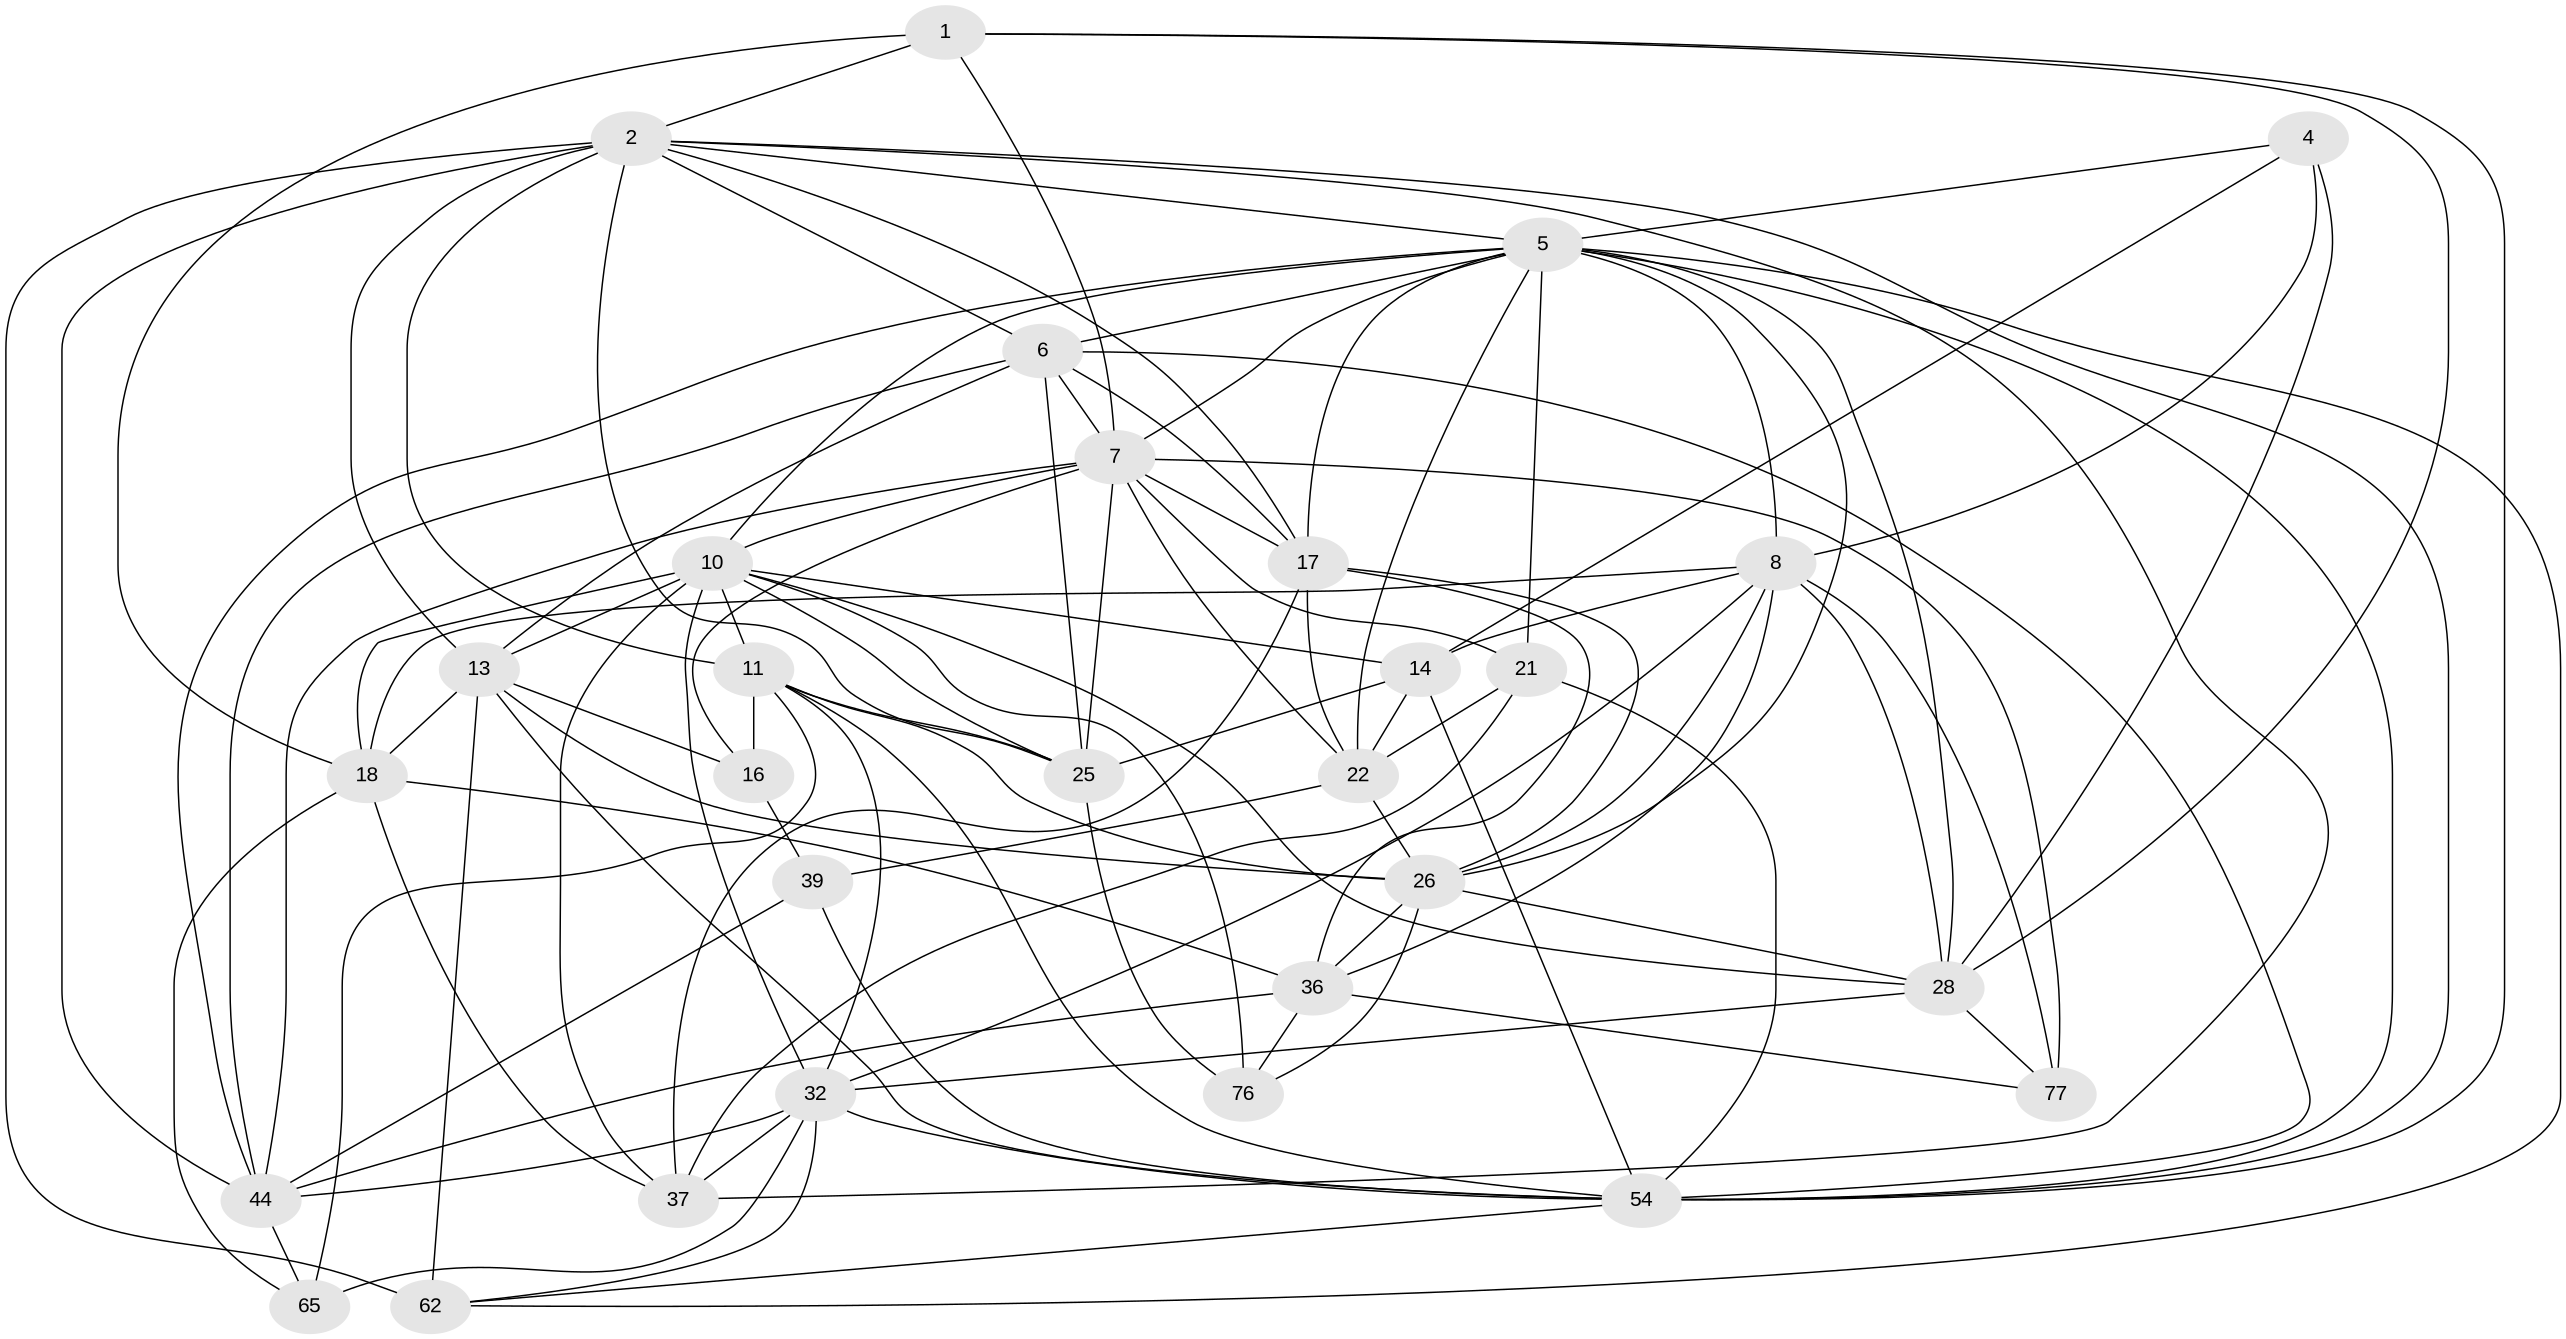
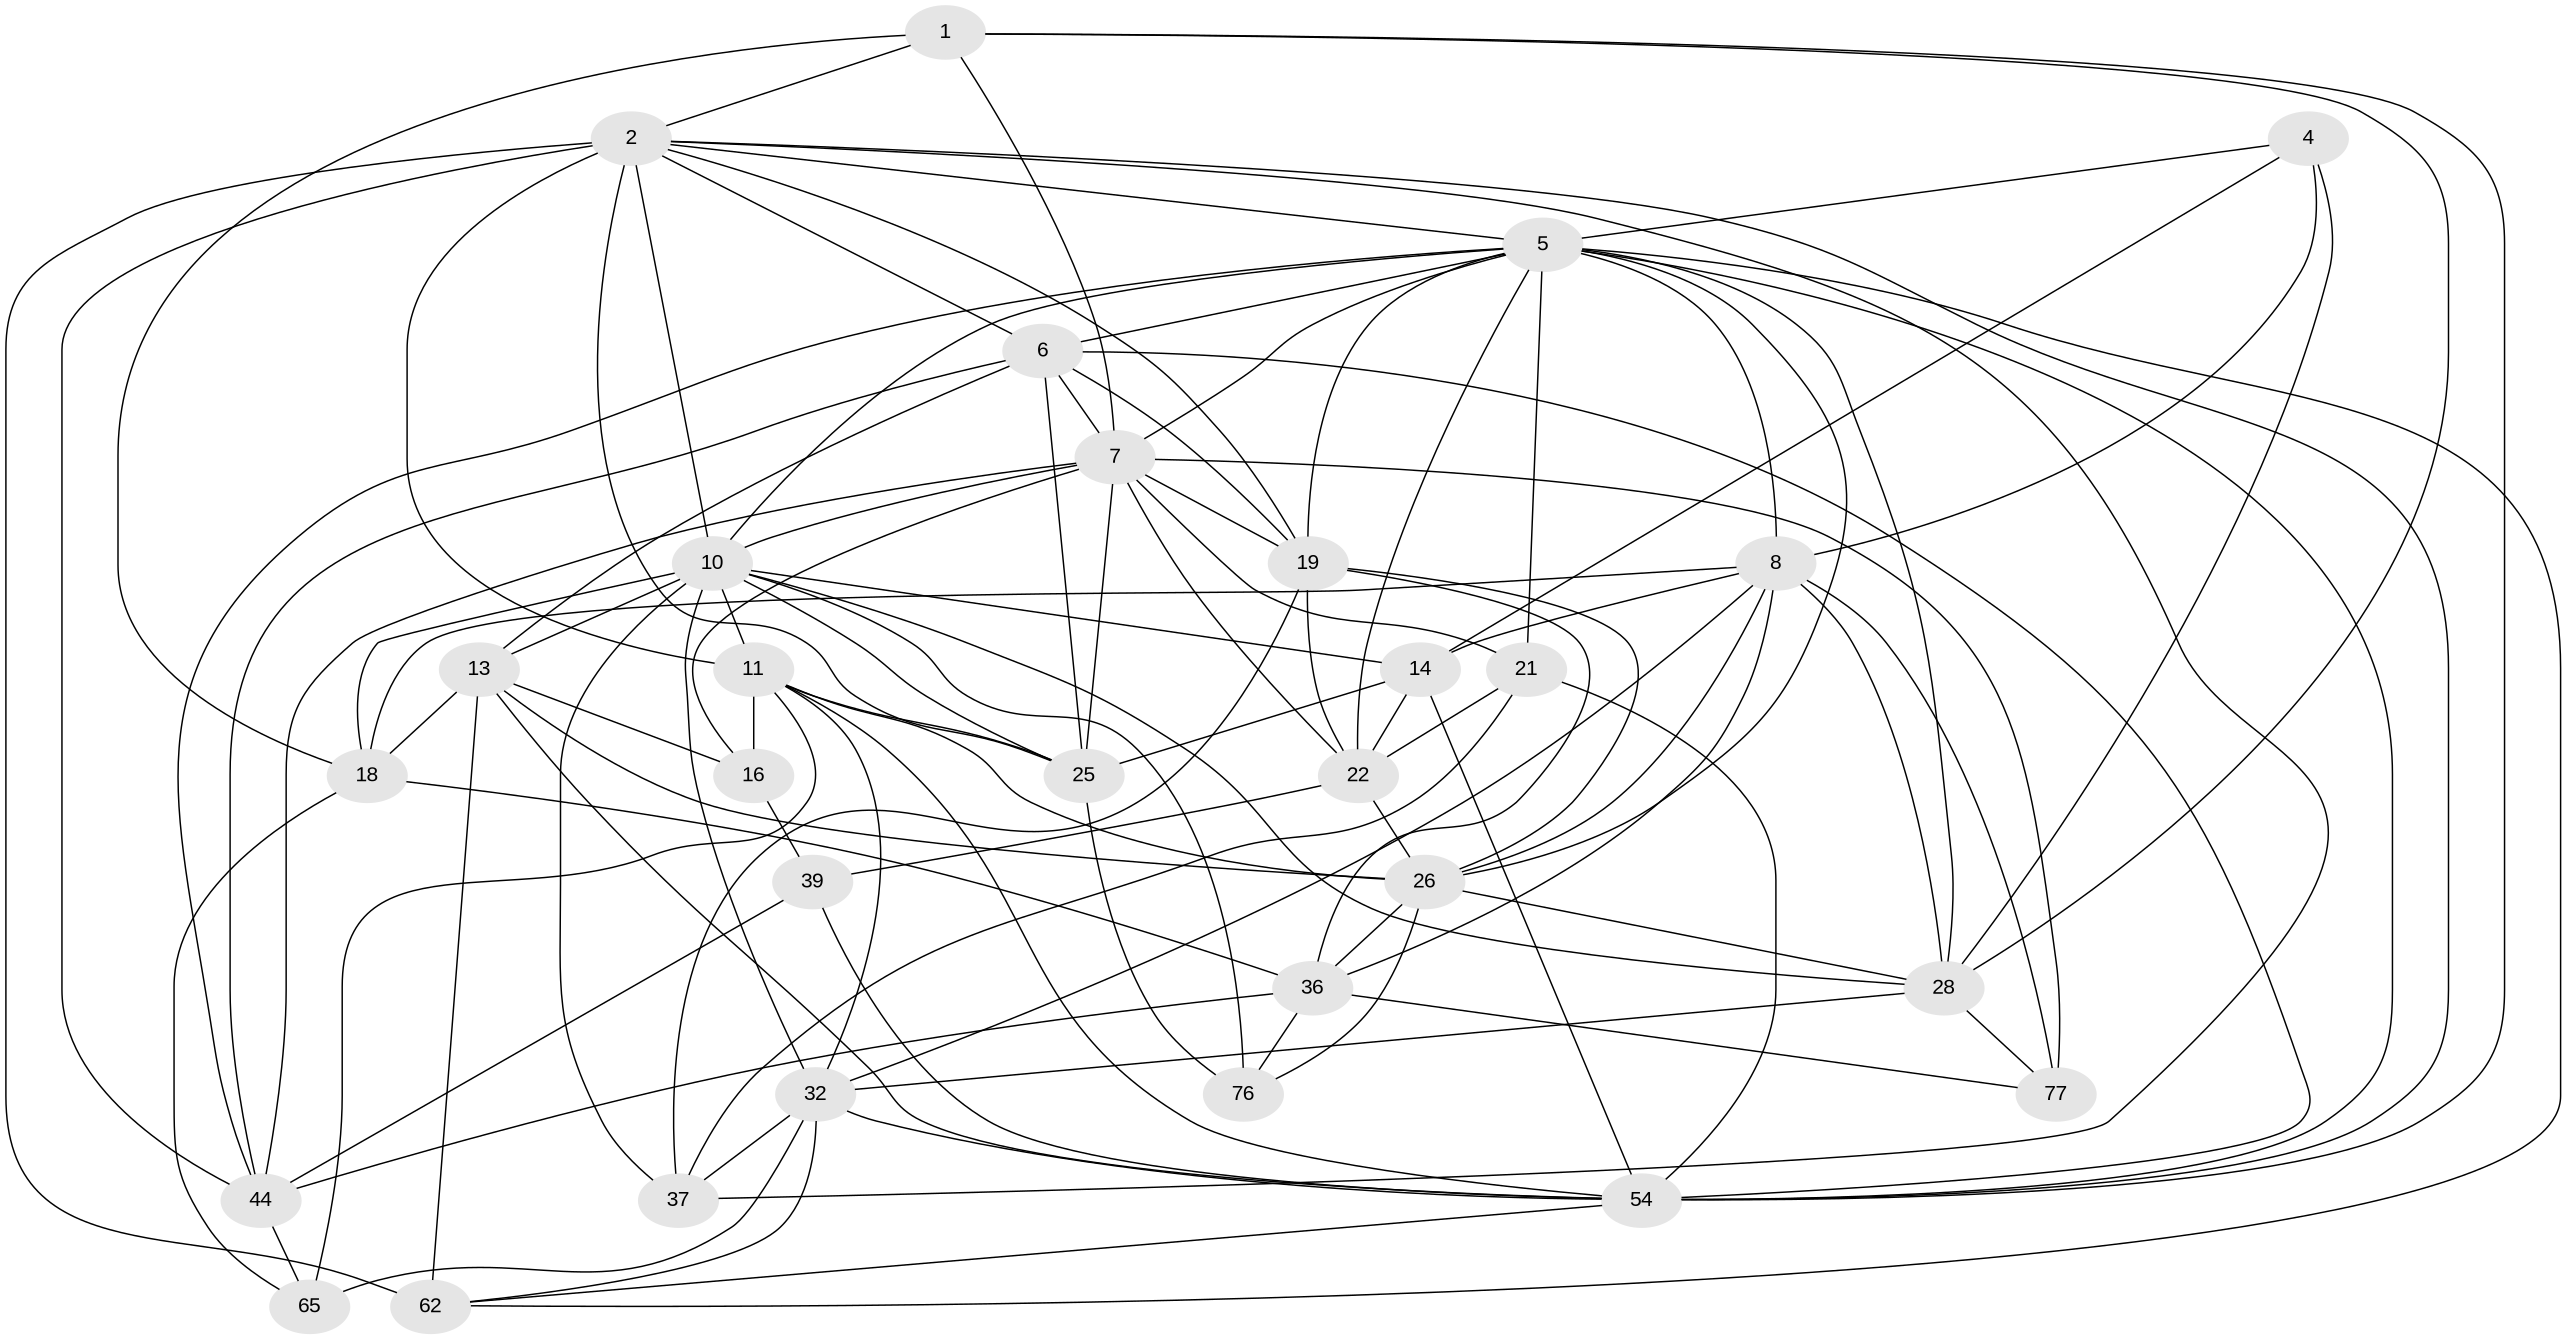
(351, 345) -> (672, 351)
(1308, 563) -> (1308, 563)
(473, 1023) -> none
(545, 1166) -> none
